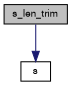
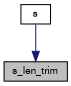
(36, 38) -> (36, 38)
